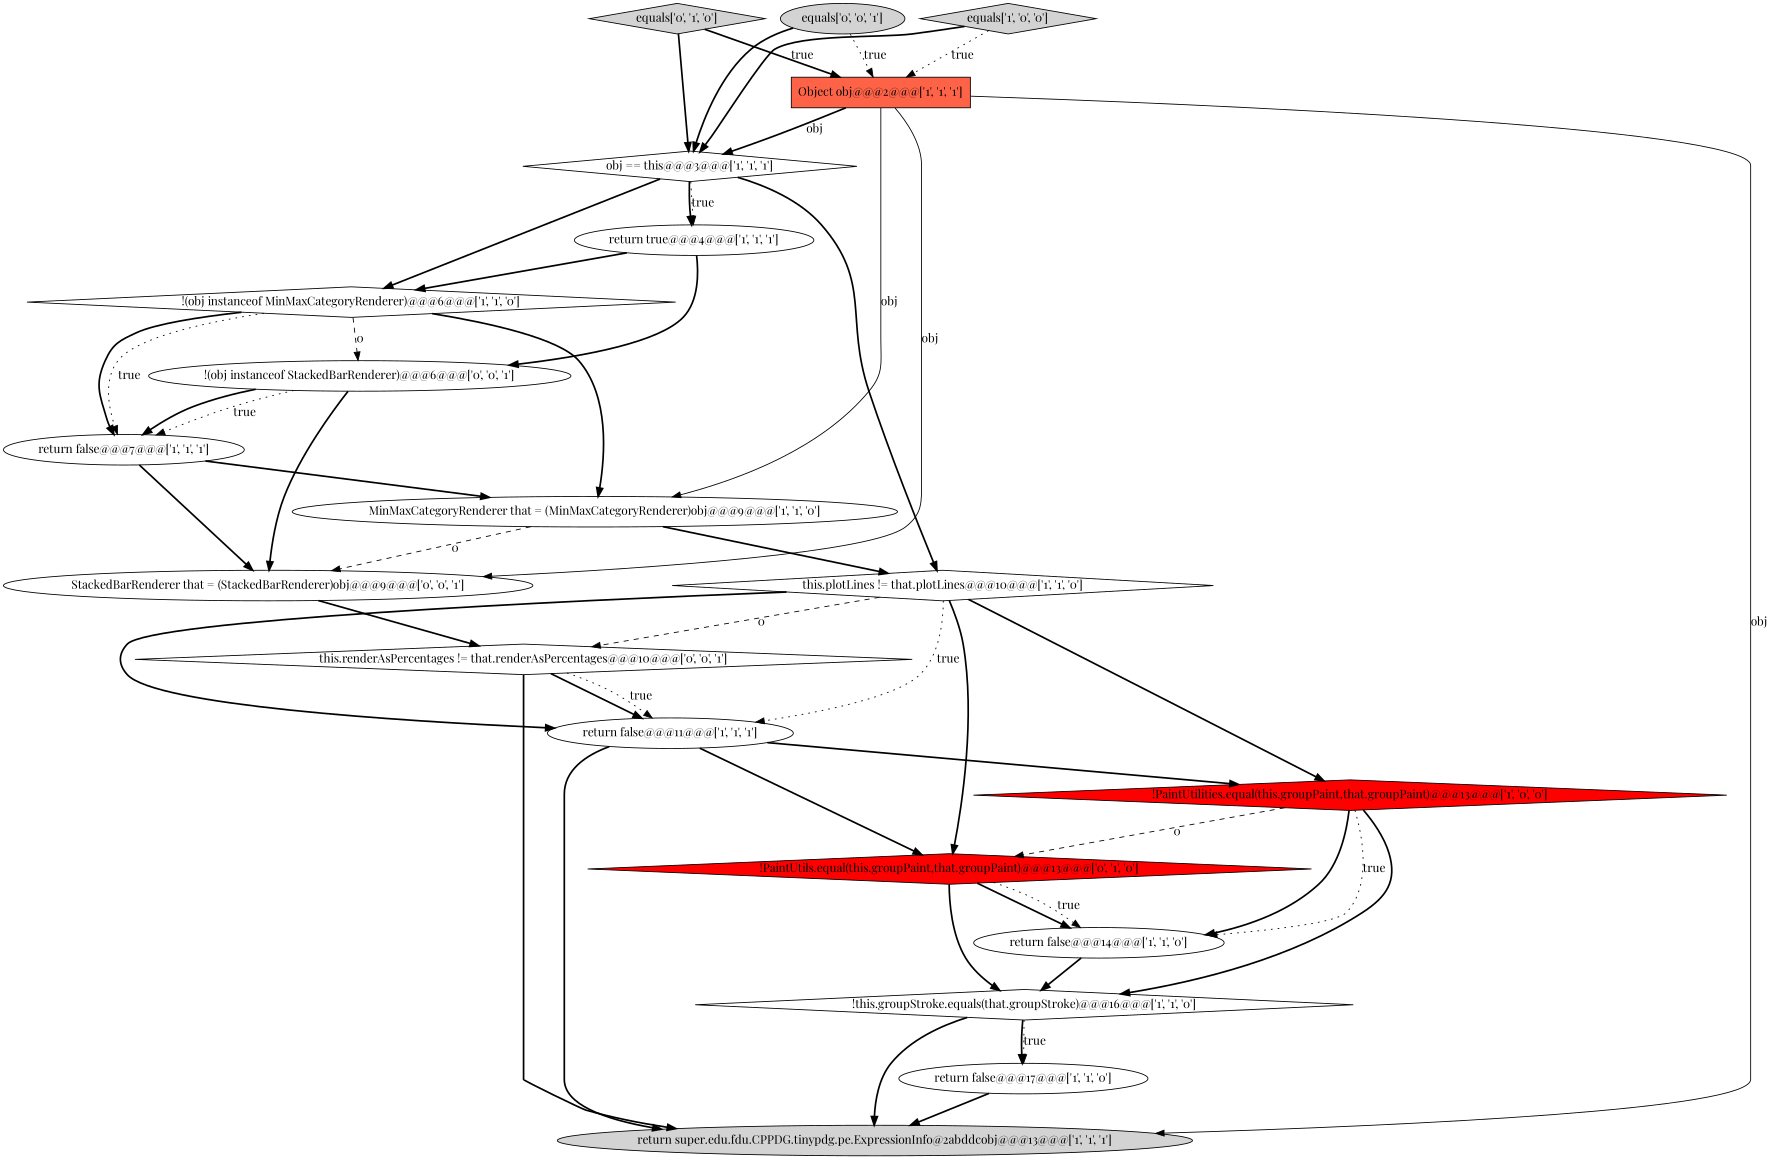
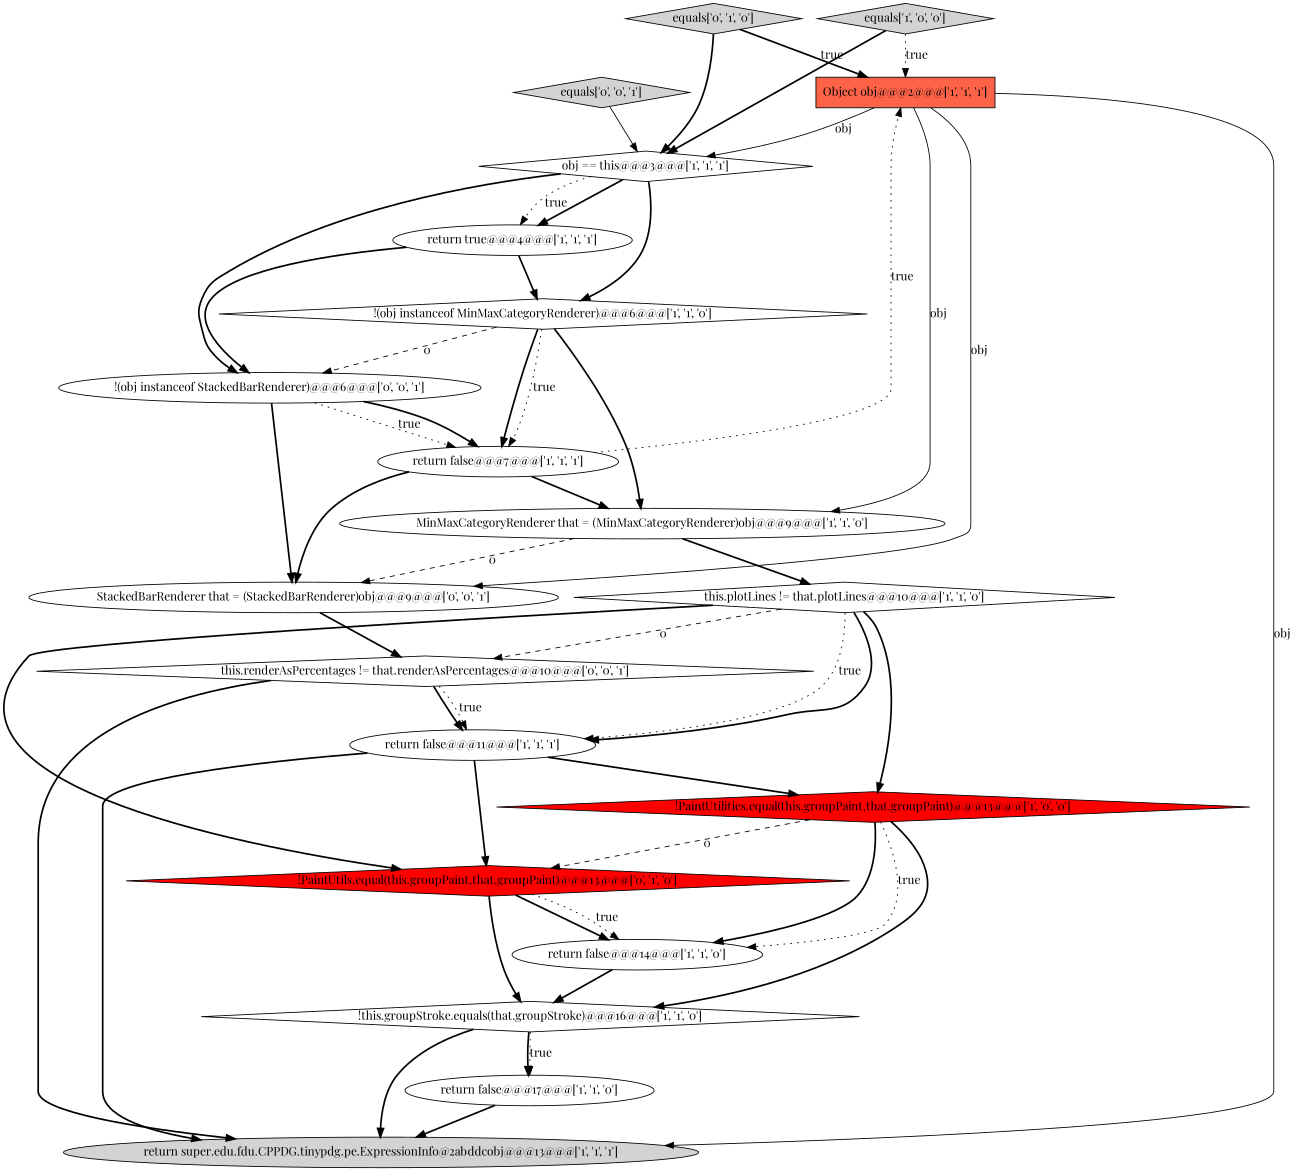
(843, 19) -> (602, 92)
(860, 52) -> (879, 401)
(730, 72) -> (621, 125)
(789, 130) -> (796, 137)
(859, 347) -> (333, 224)
